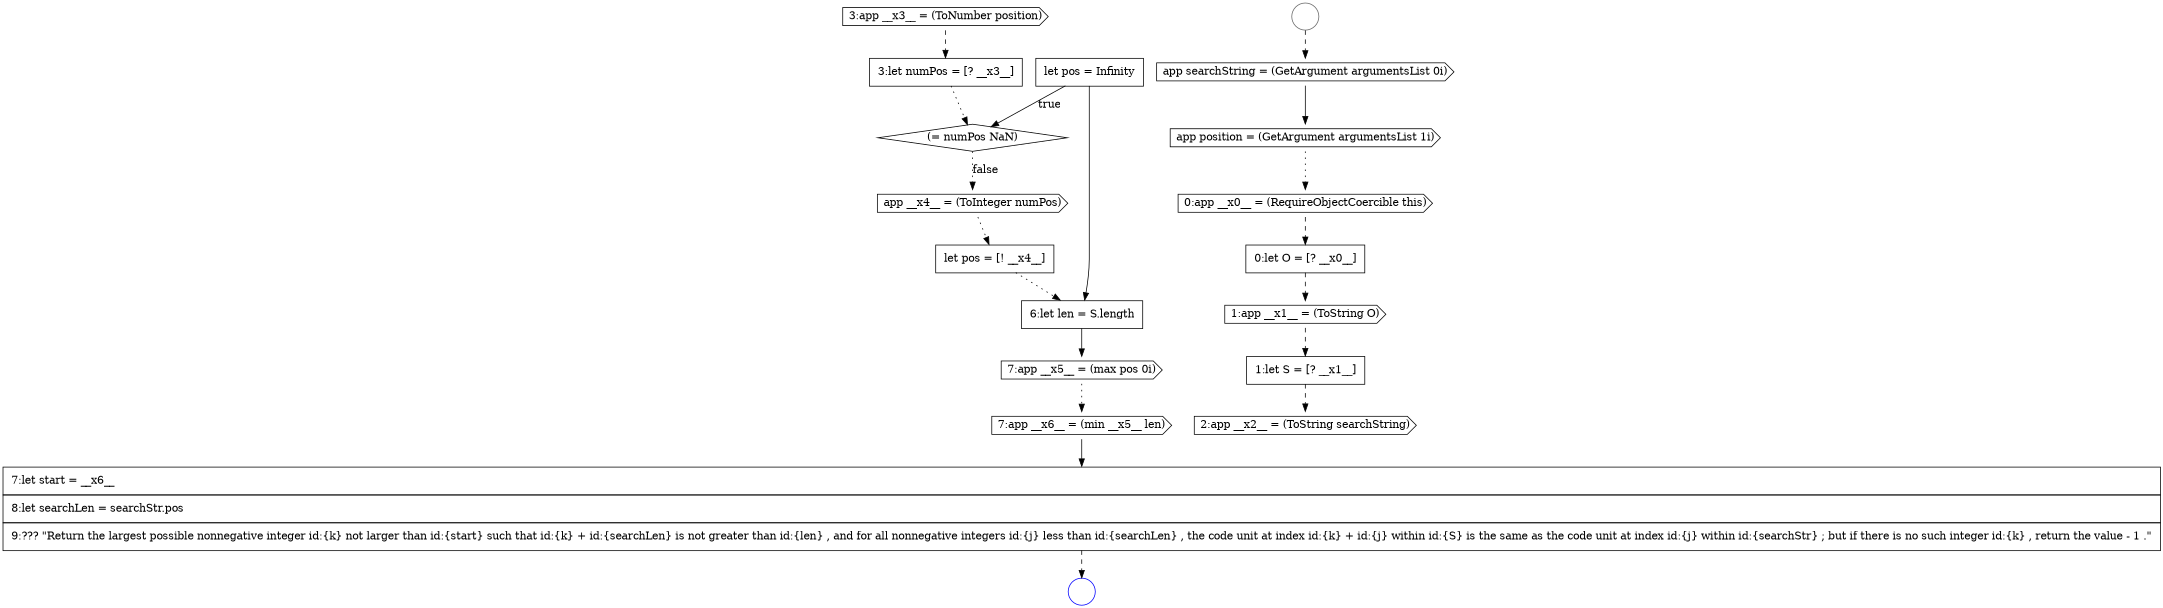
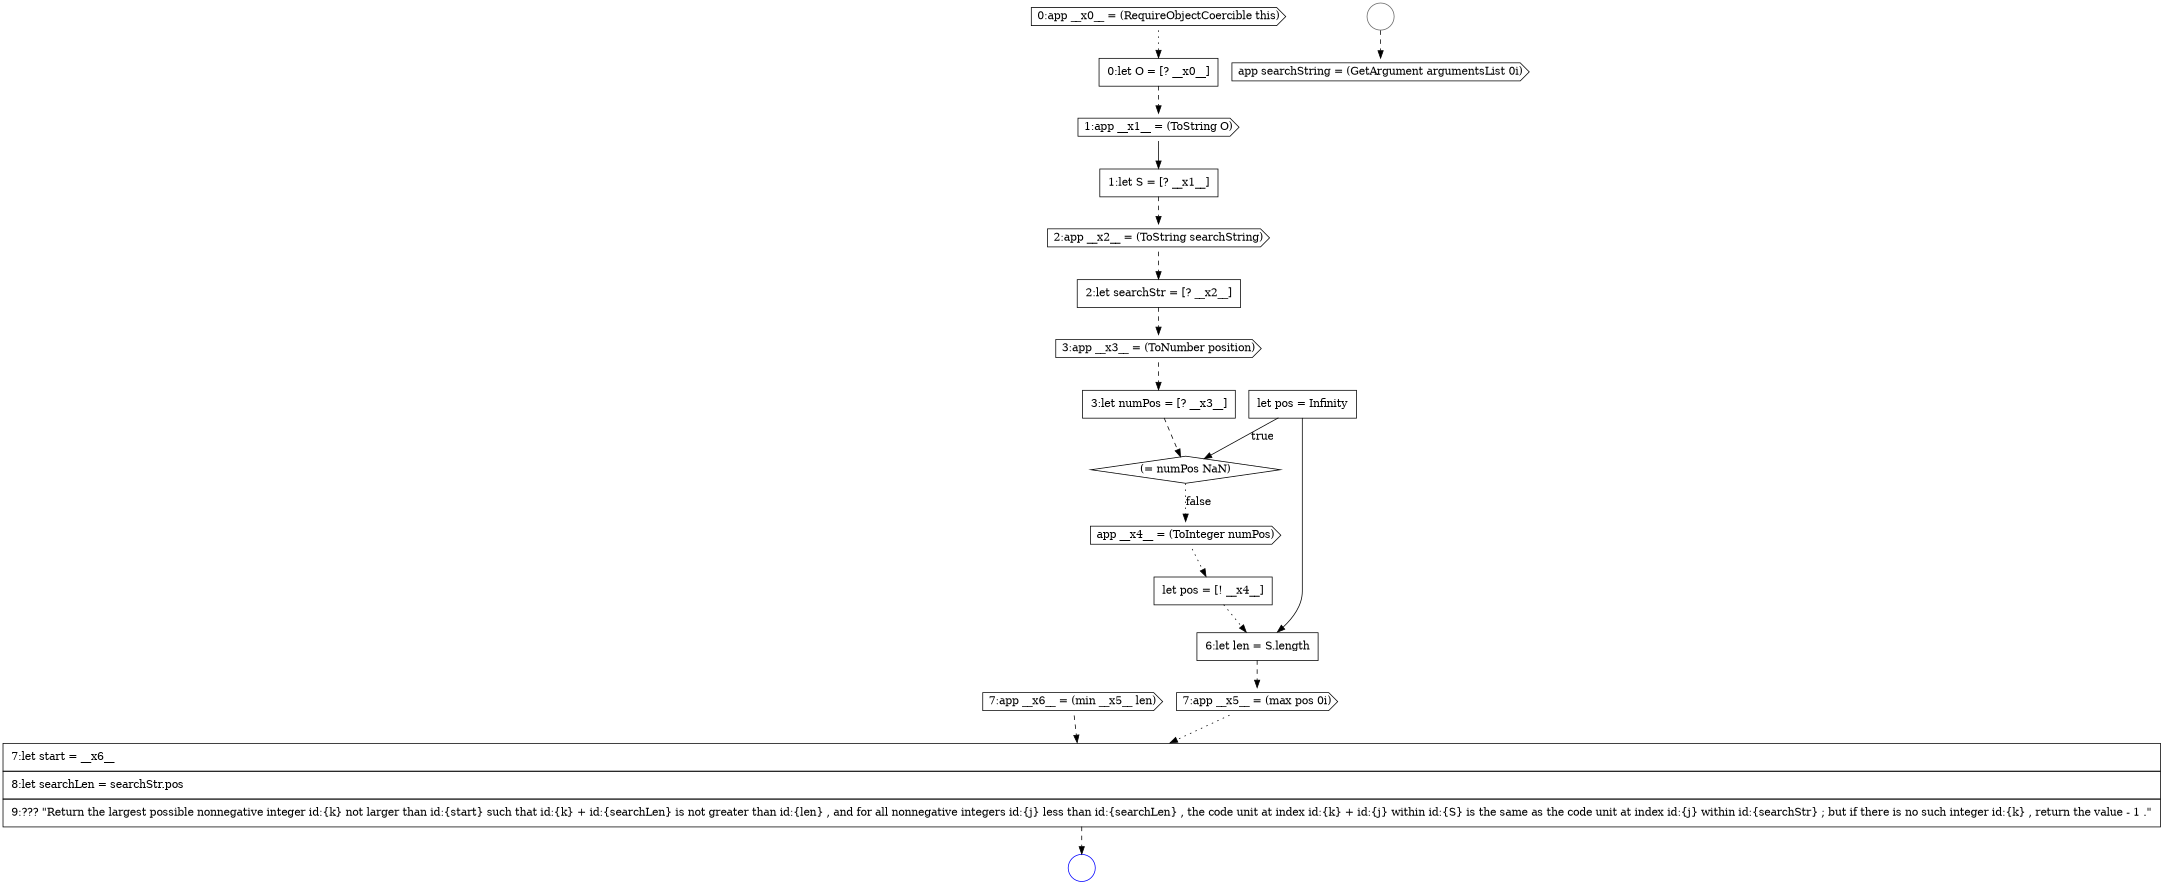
(958, 102) -> (1171, 434)
(1305, 138) -> none
(1305, 227) -> (1159, 40)
none -> (1159, 293)
(1305, 338) -> (1159, 151)
(1082, 339) -> (1257, 670)
(1082, 394) -> (1203, 727)
(1082, 449) -> (1075, 725)
